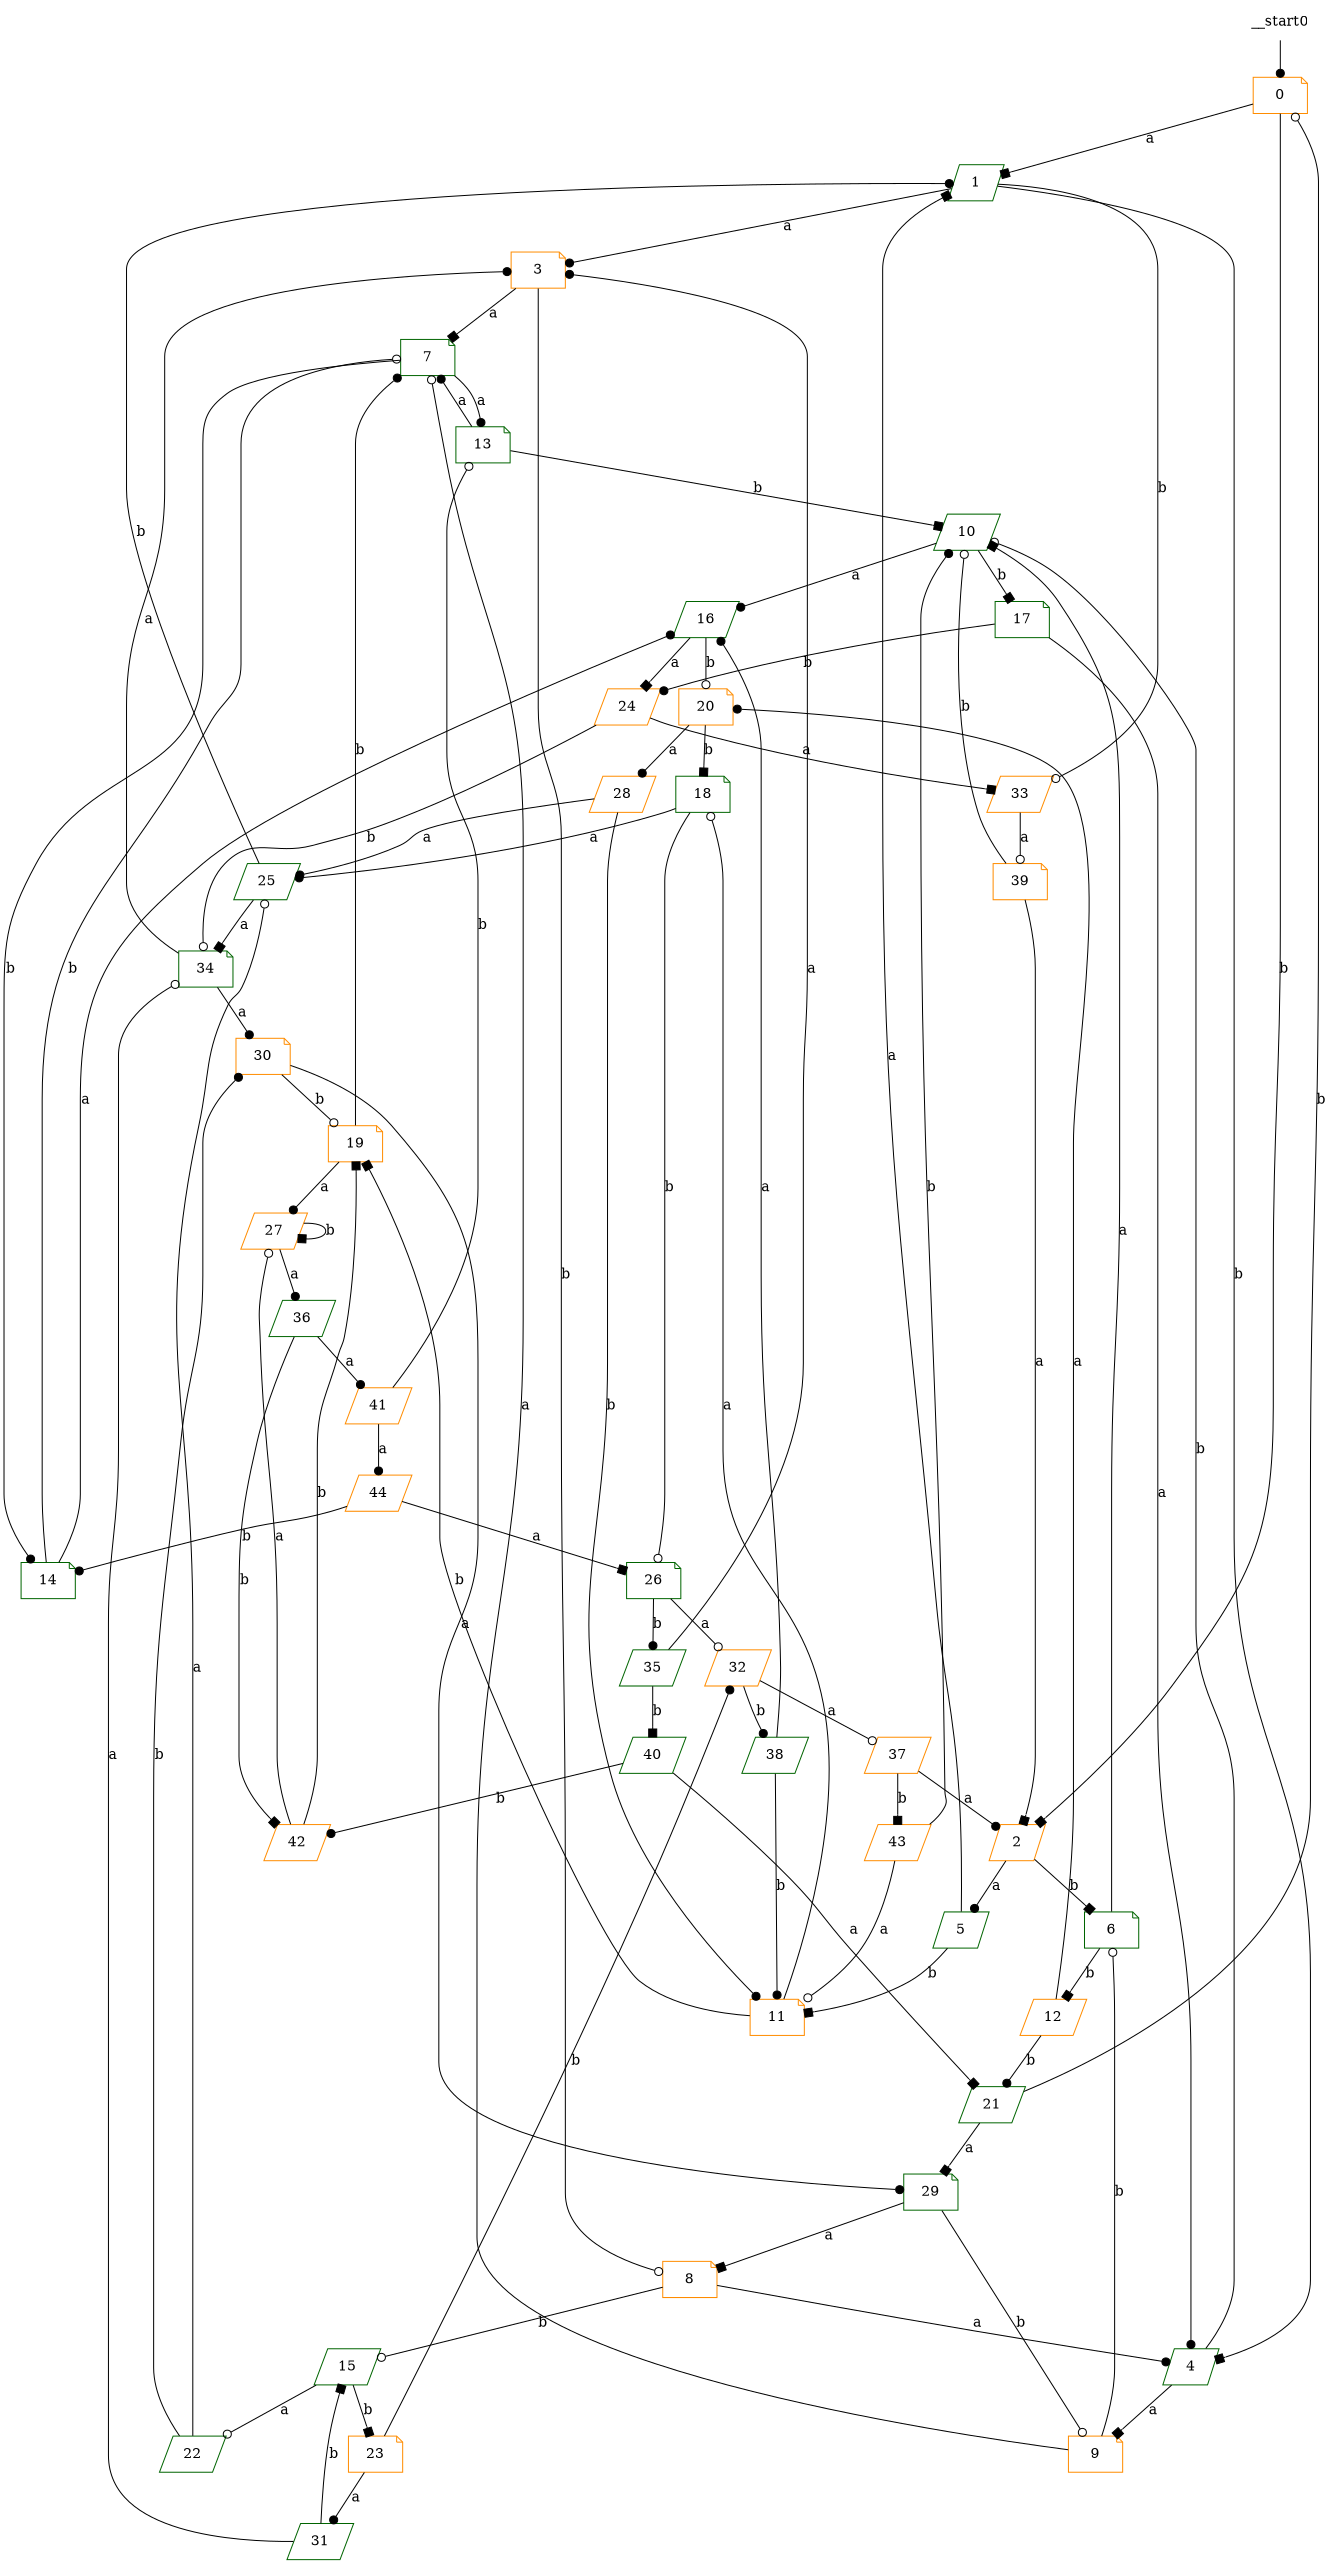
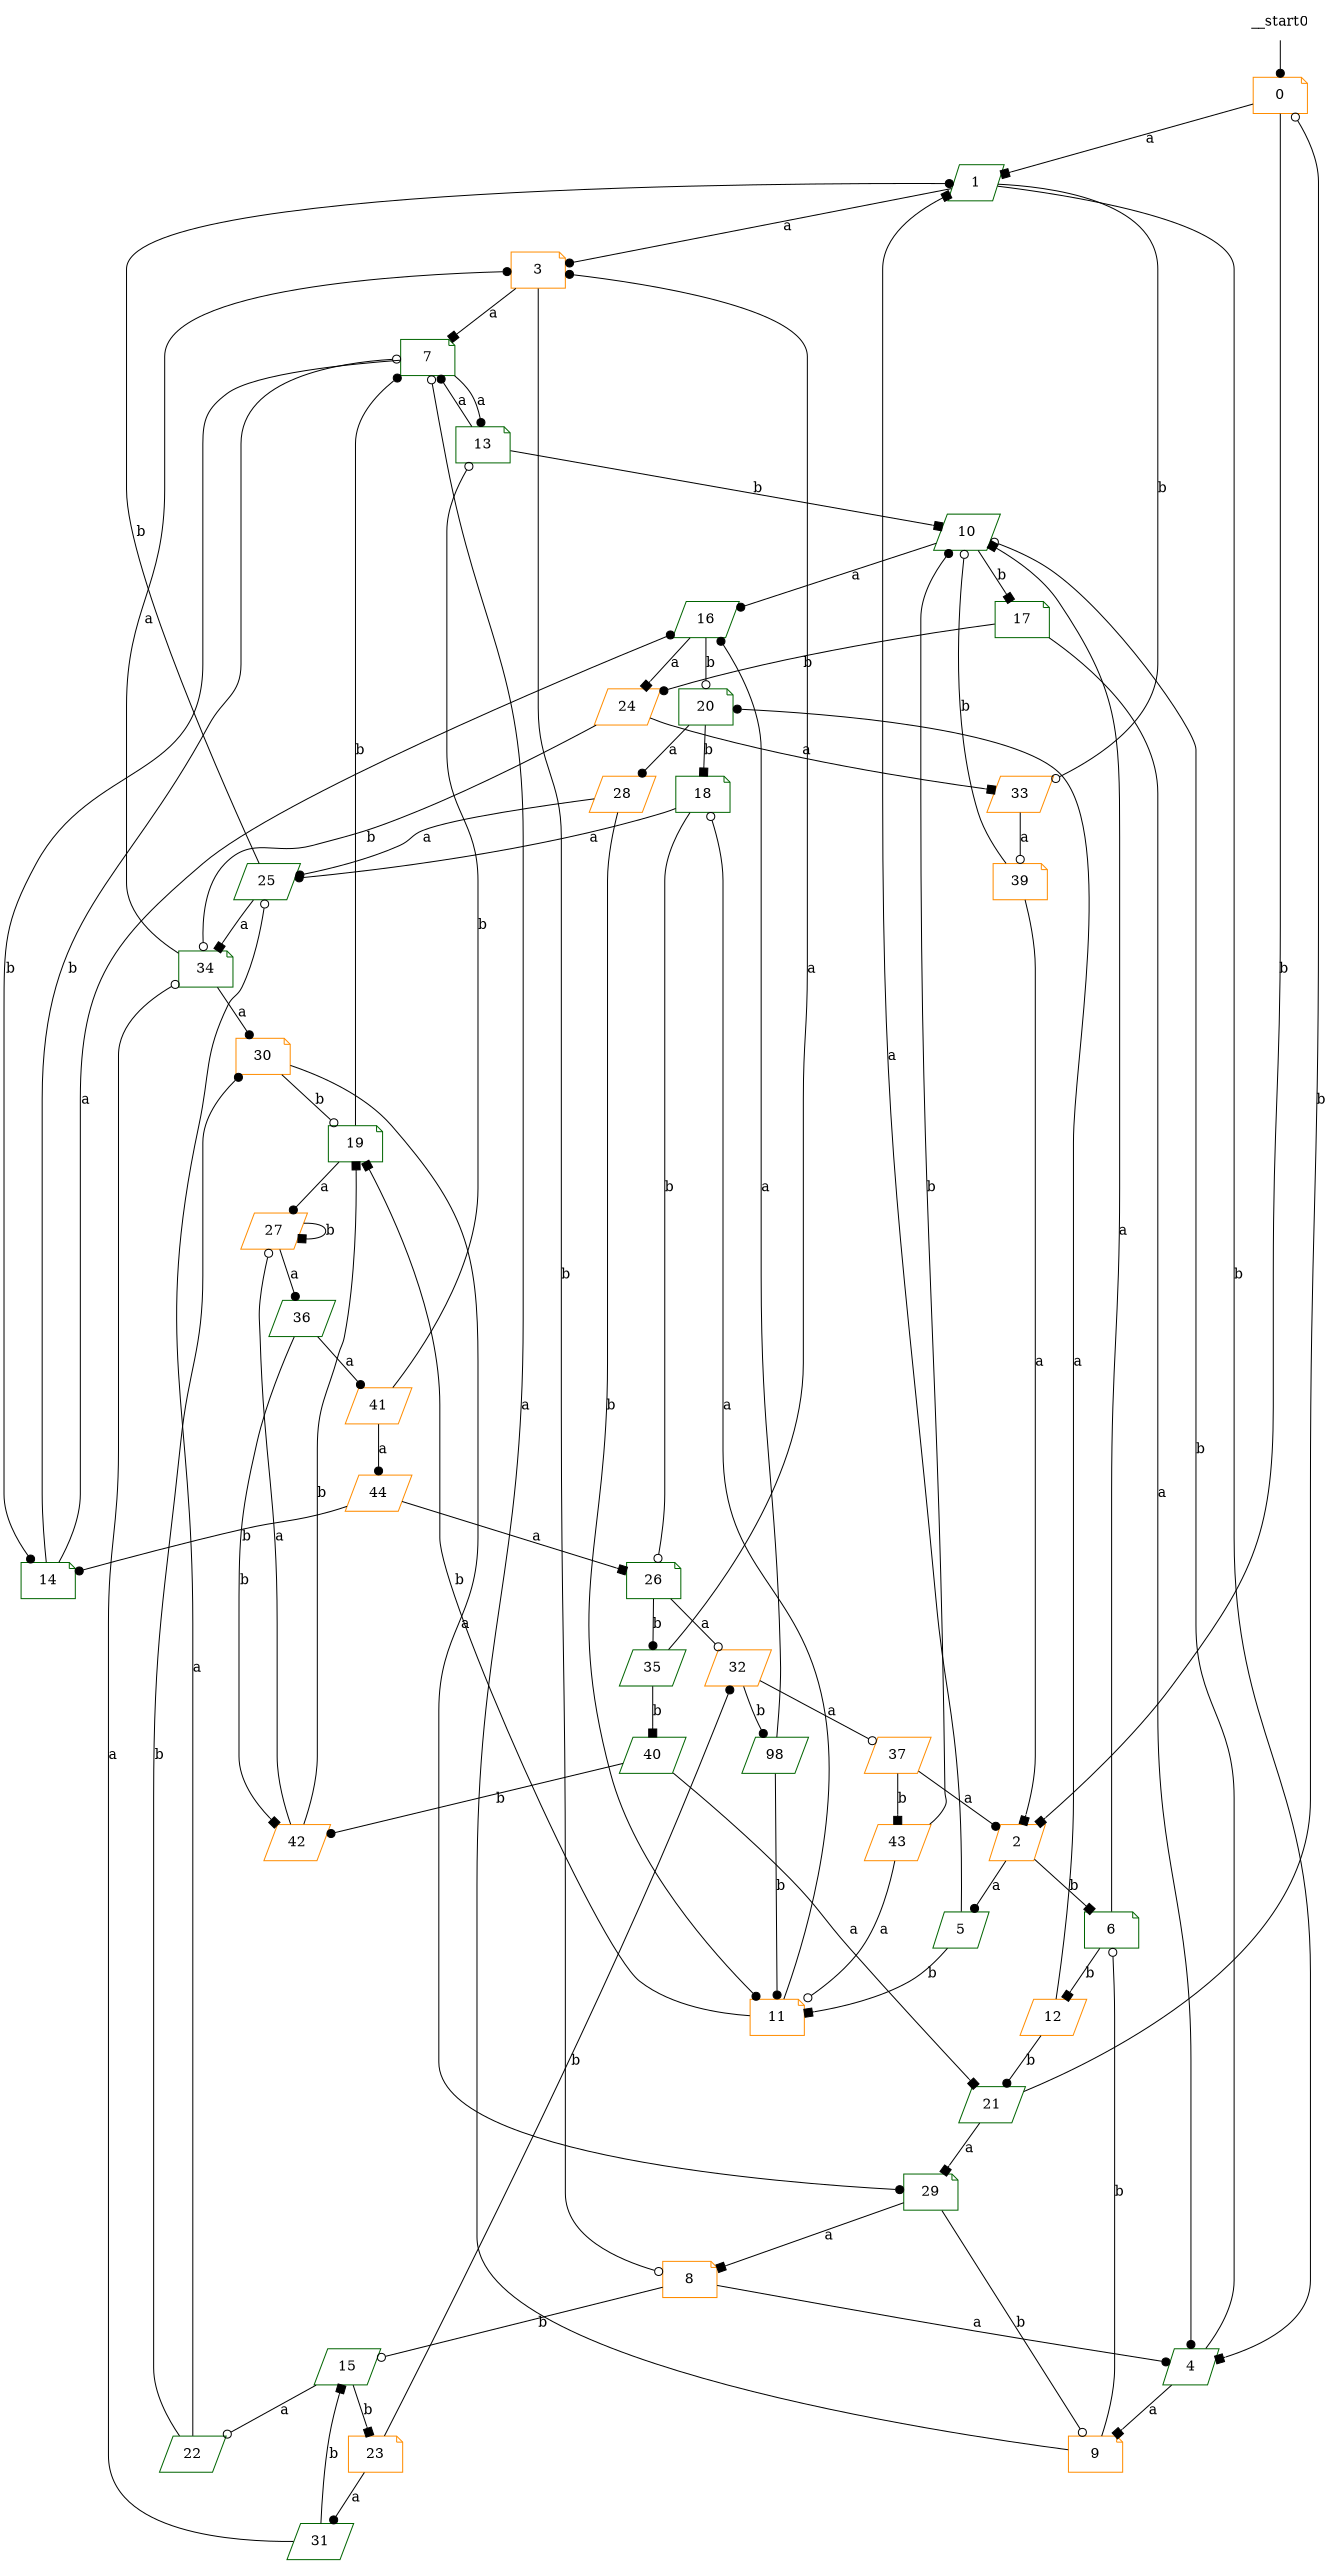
(706, 707) -> (706, 707)
(355, 1144) -> (355, 1144)
(775, 1755) -> (775, 1755)
